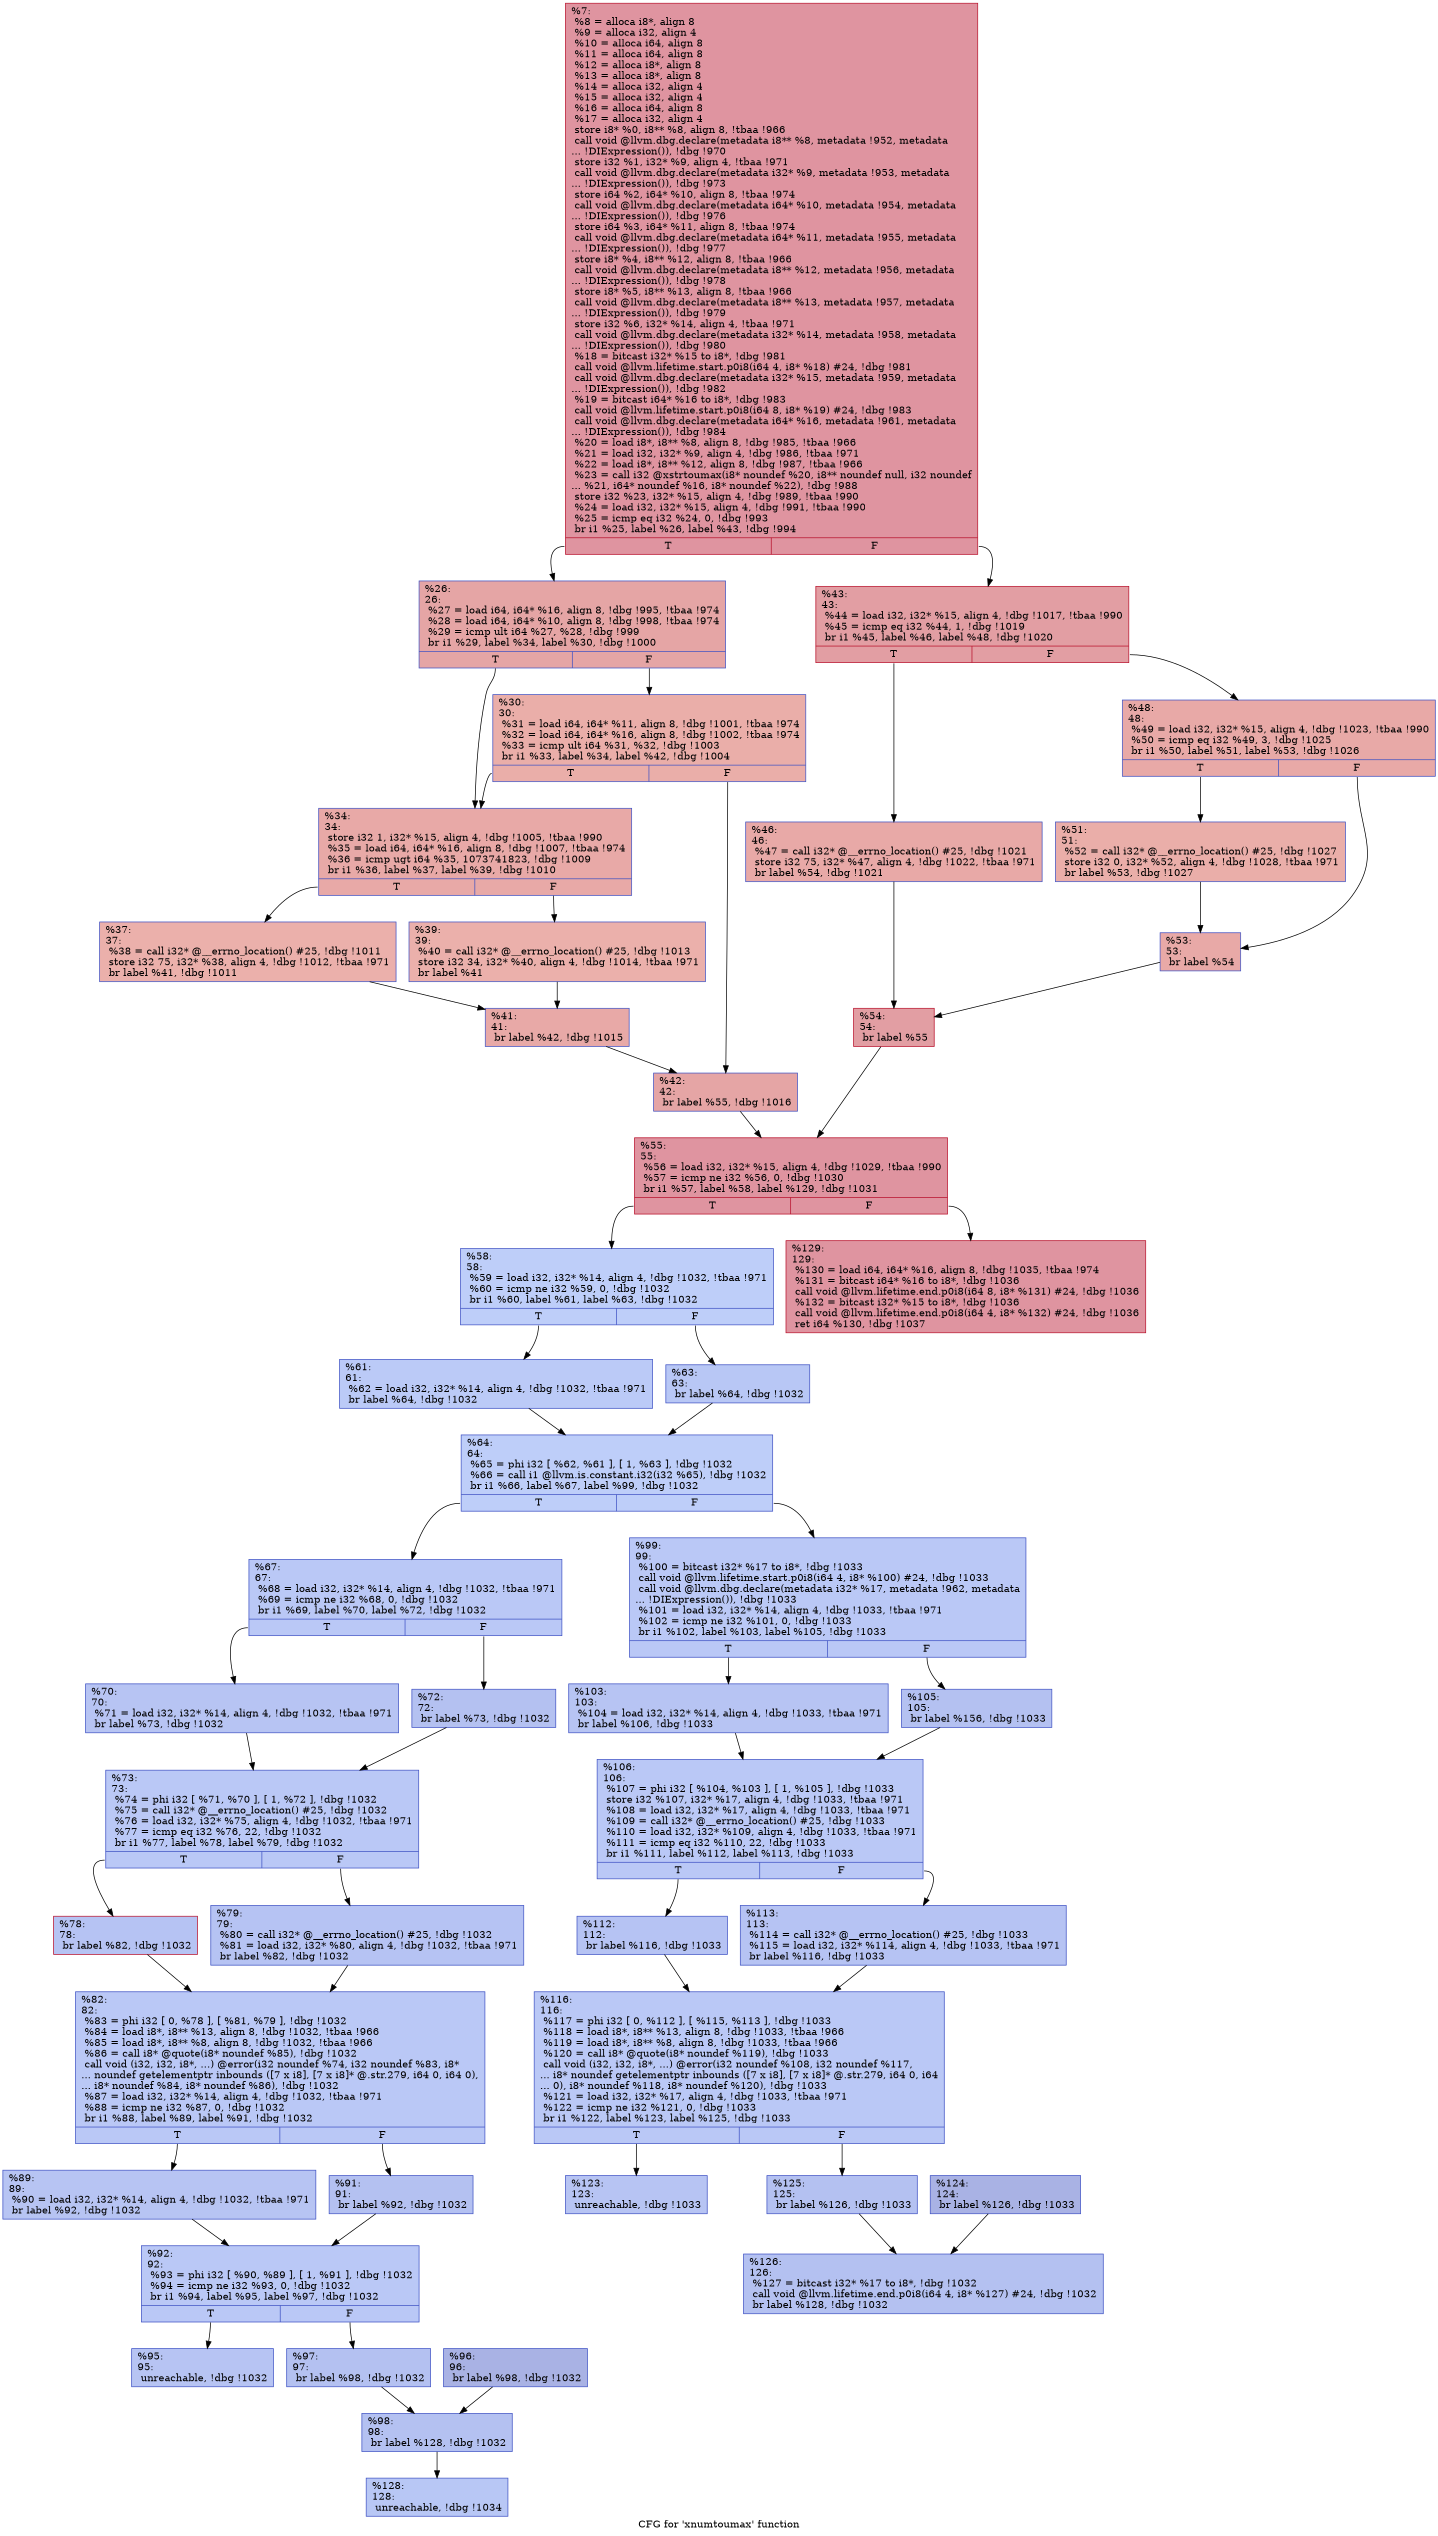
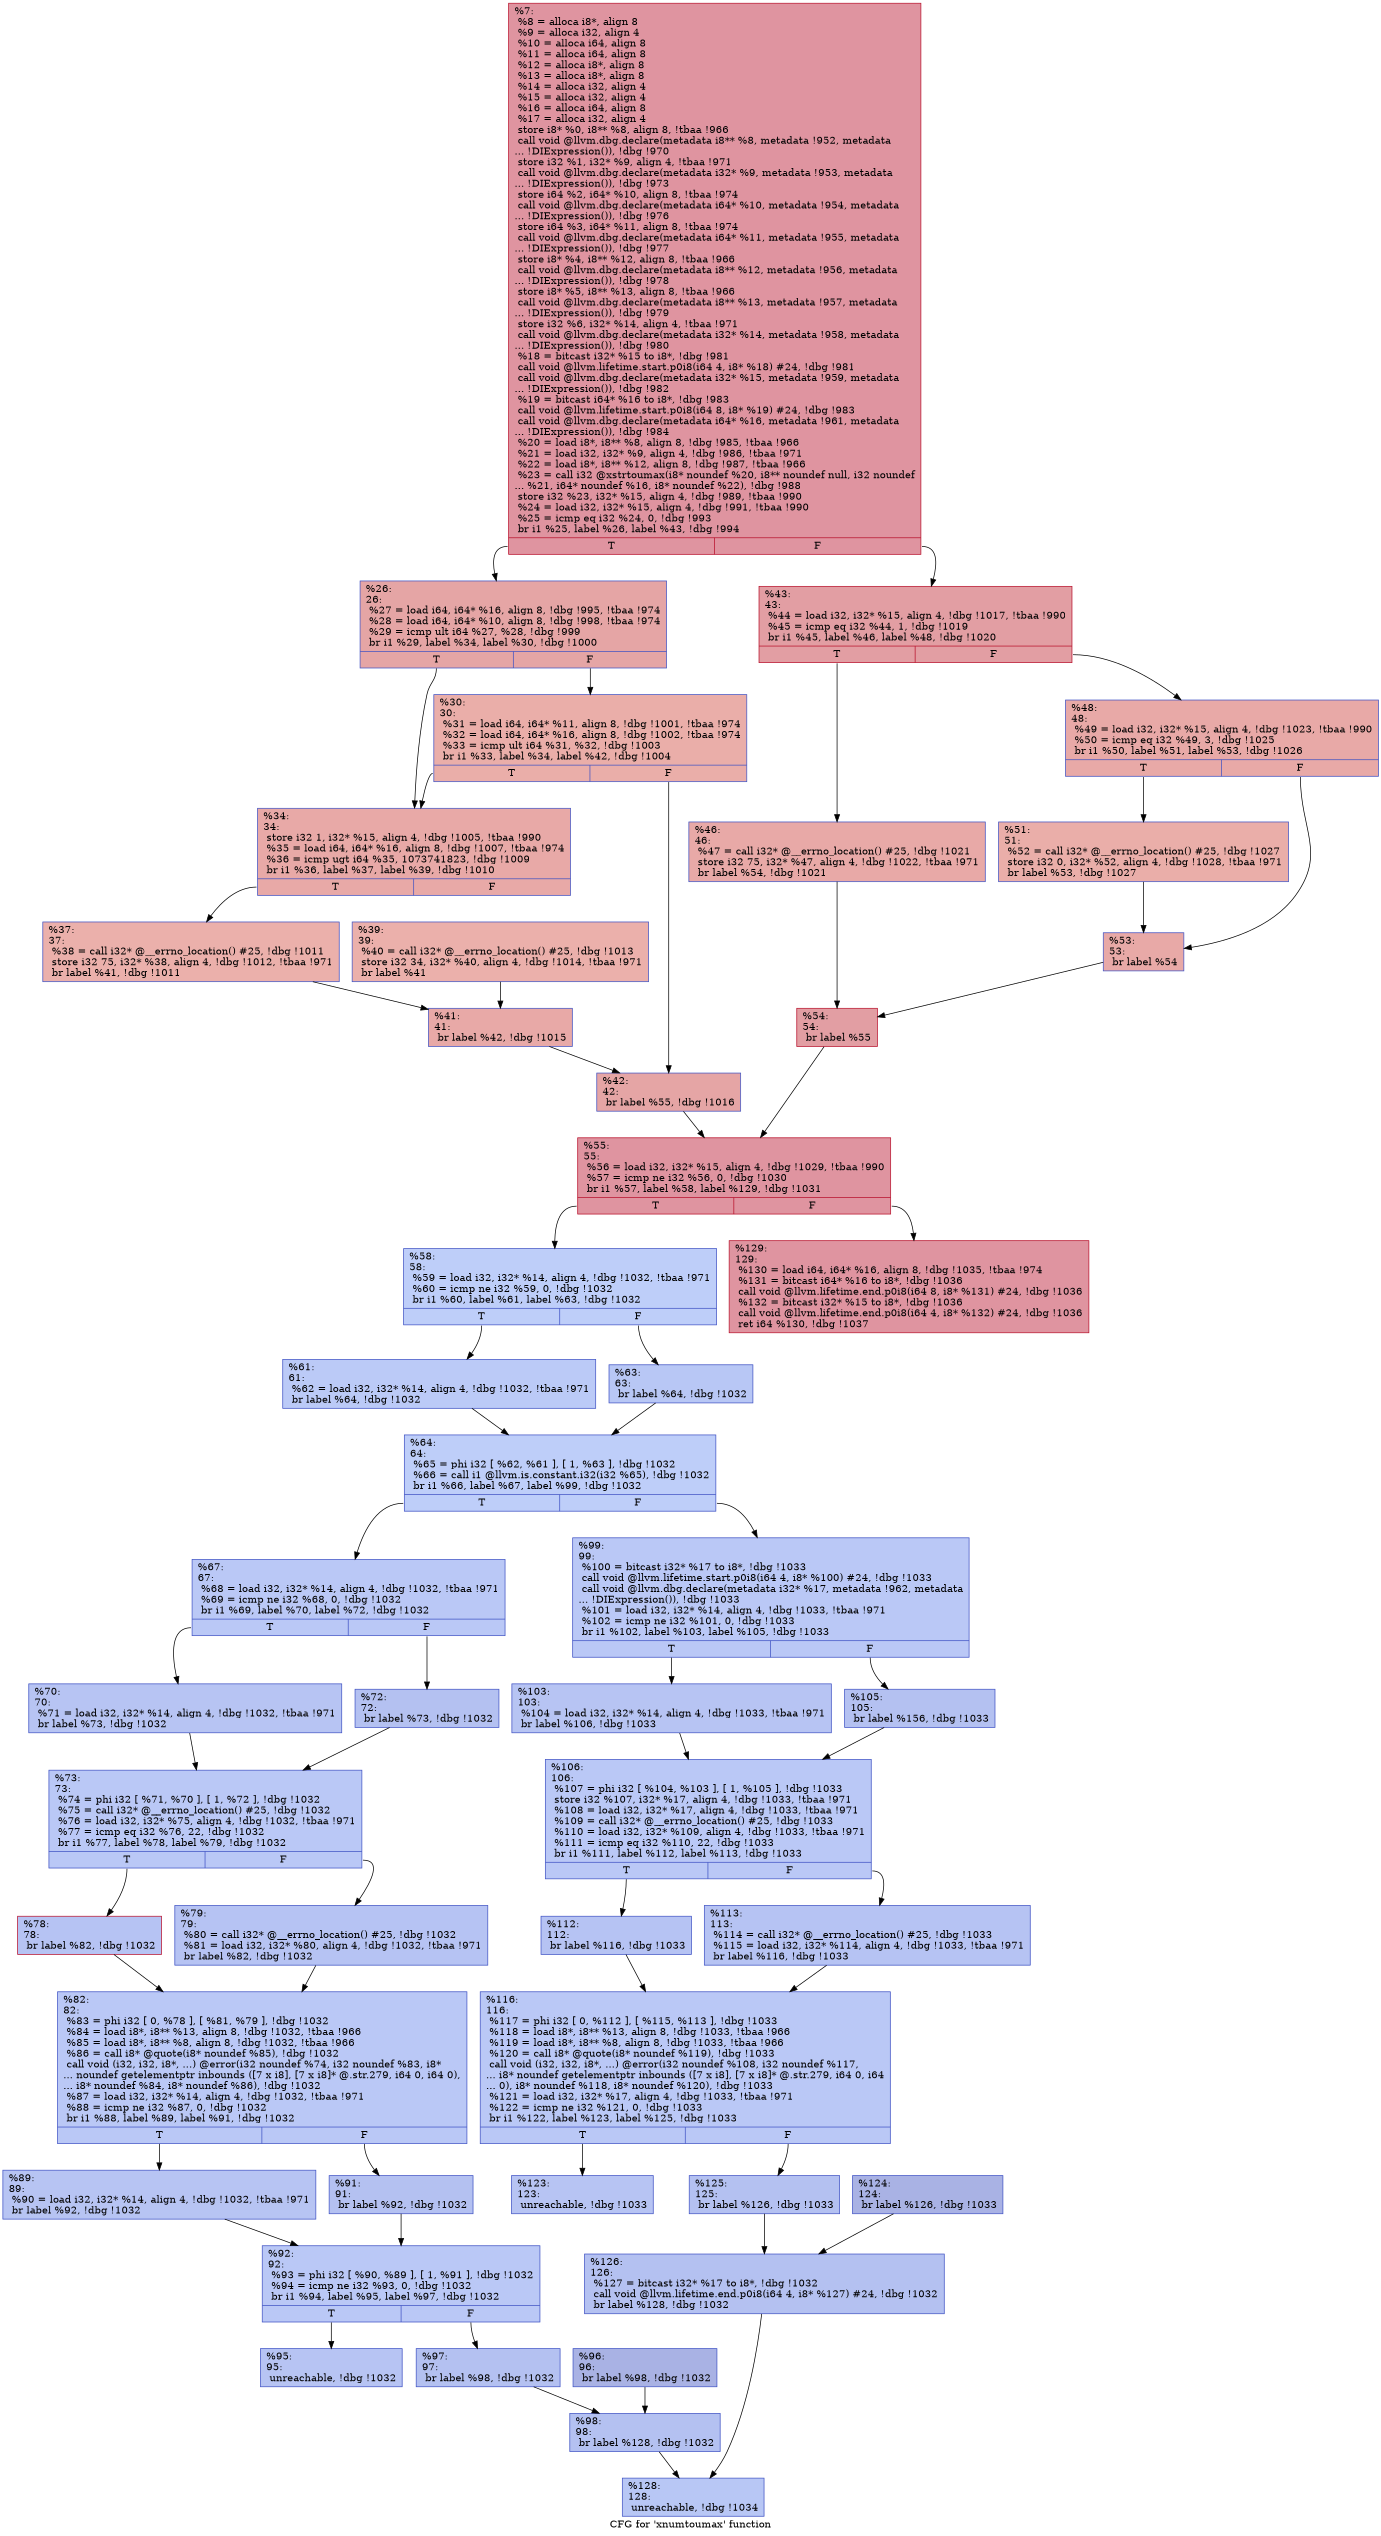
(554, 905) -> none
none -> (747, 2396)
